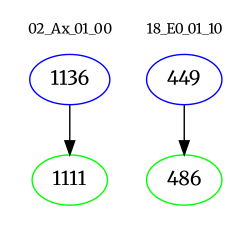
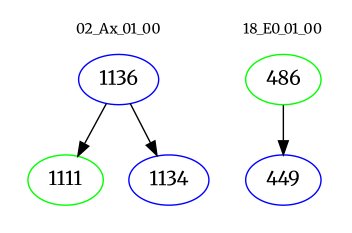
(185, 30) -> (283, 30)
(184, 123) -> (283, 123)
none -> (169, 180)
